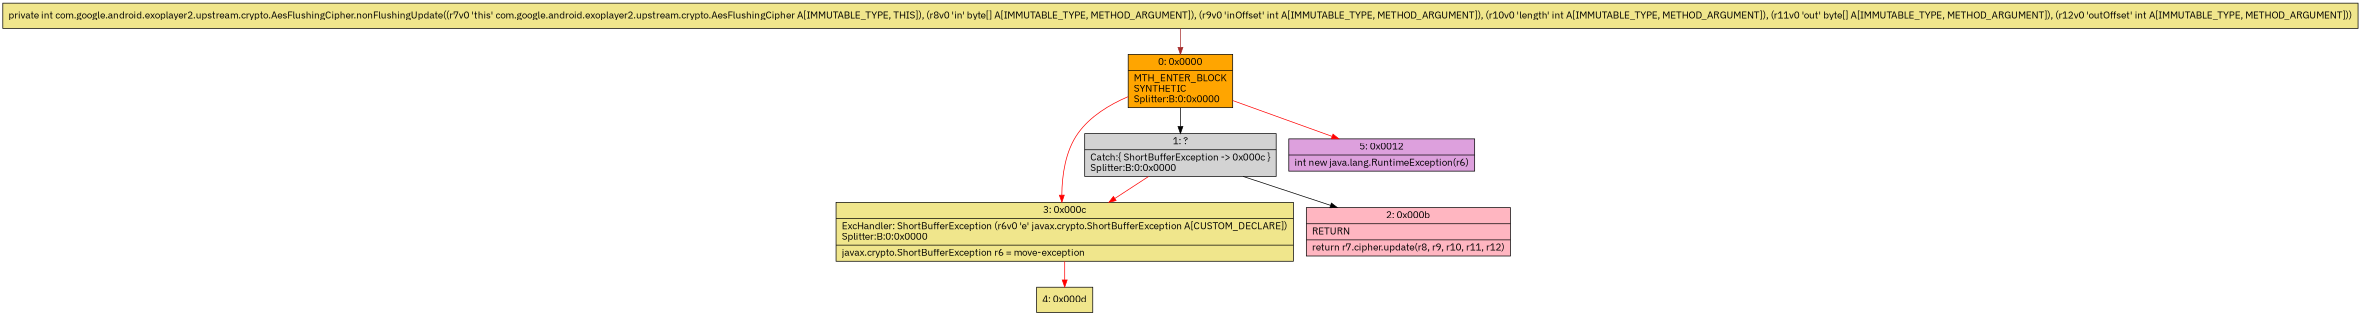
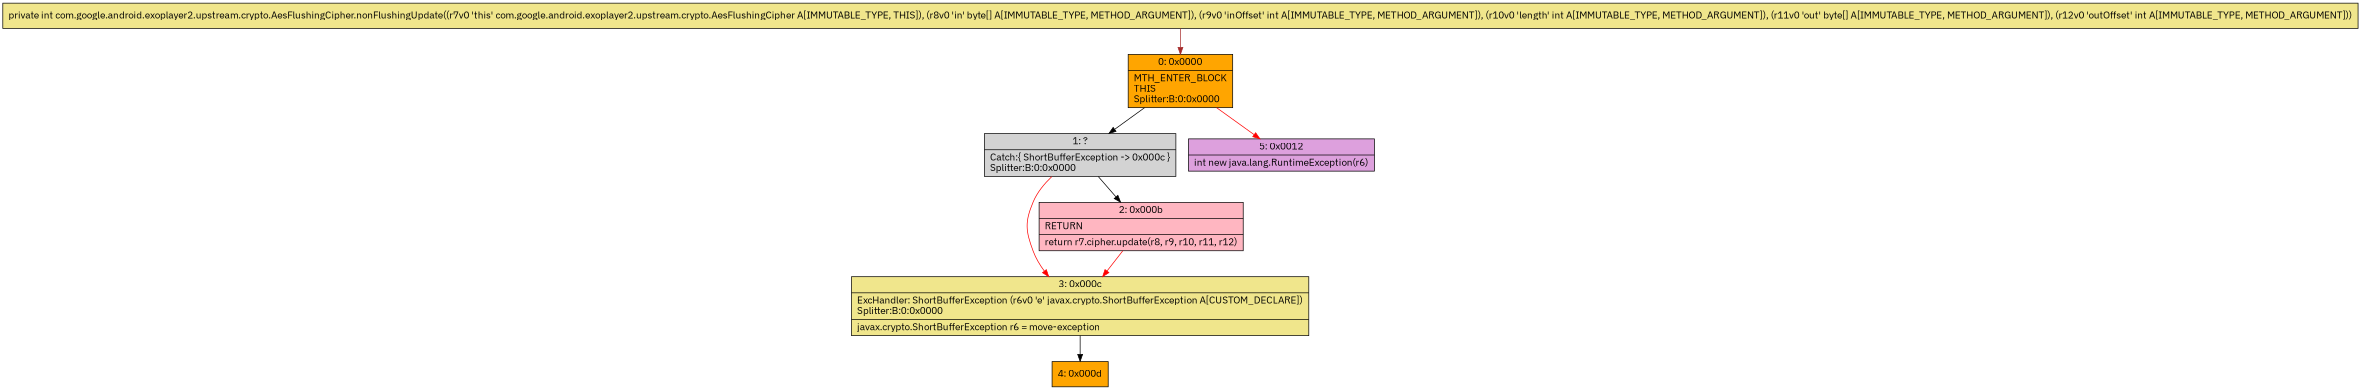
(1160, 89) -> (1145, 89)
(1077, 134) -> (1115, 261)
(1065, 271) -> (1080, 345)
(1065, 300) -> (1080, 374)
